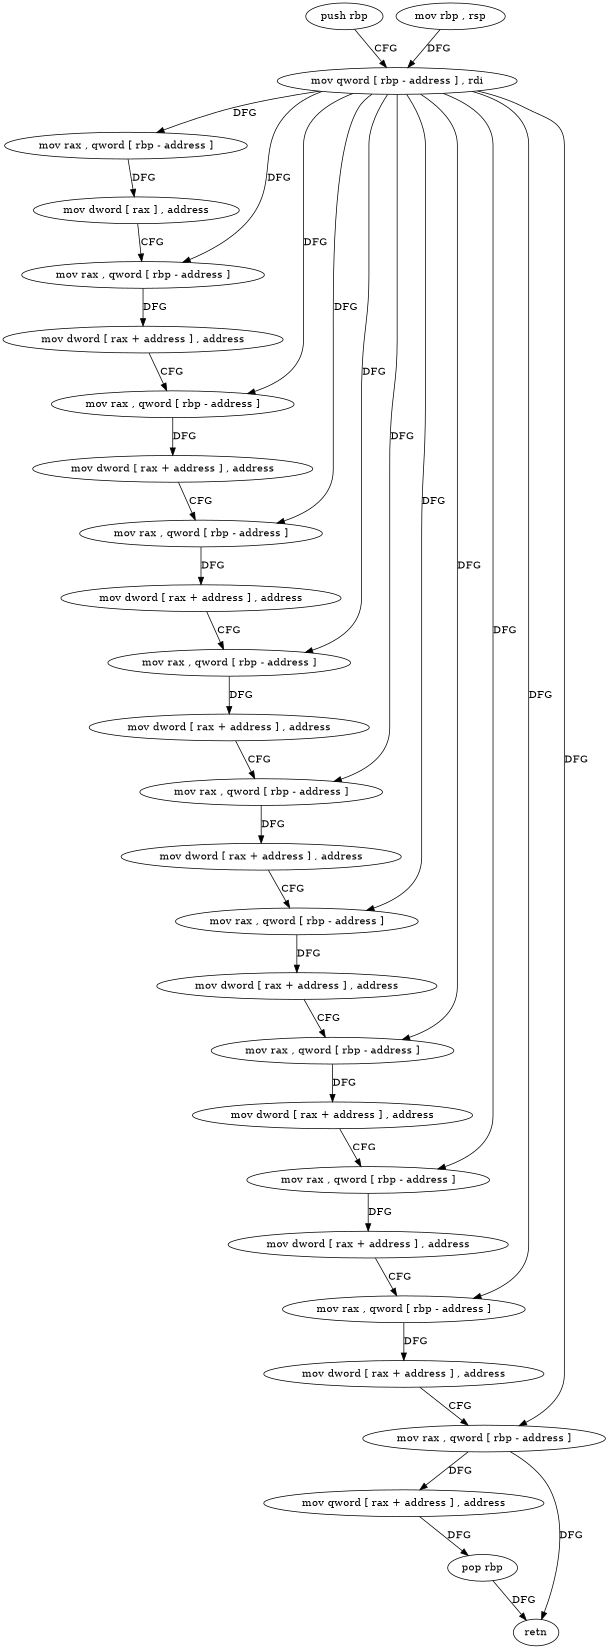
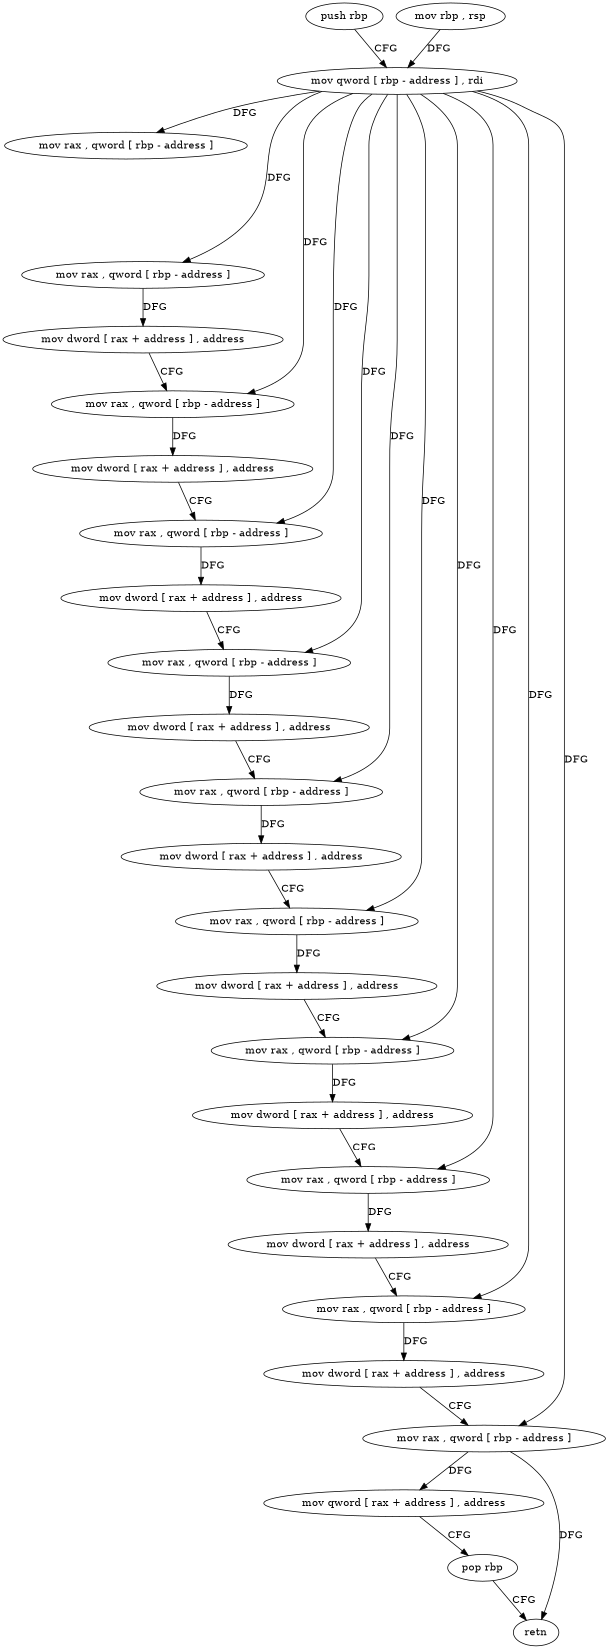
(136, 210) -> none
(460, 1536) -> (460, 1536)
(524, 1600) -> (524, 1600)
